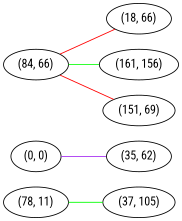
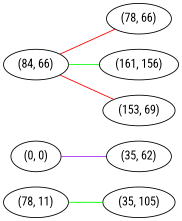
(139, 19) -> (139, 19)
(139, 111) -> (139, 111)
(139, 202) -> (139, 202)
